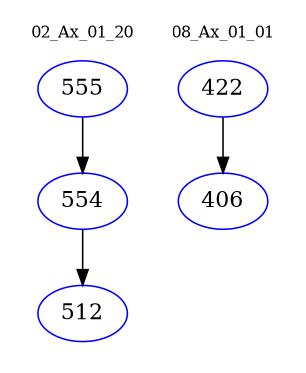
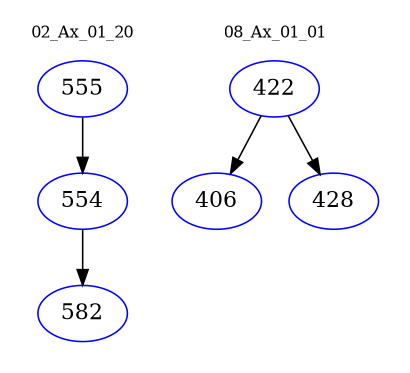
none -> (334, 201)
(83, 314) -> (83, 314)
